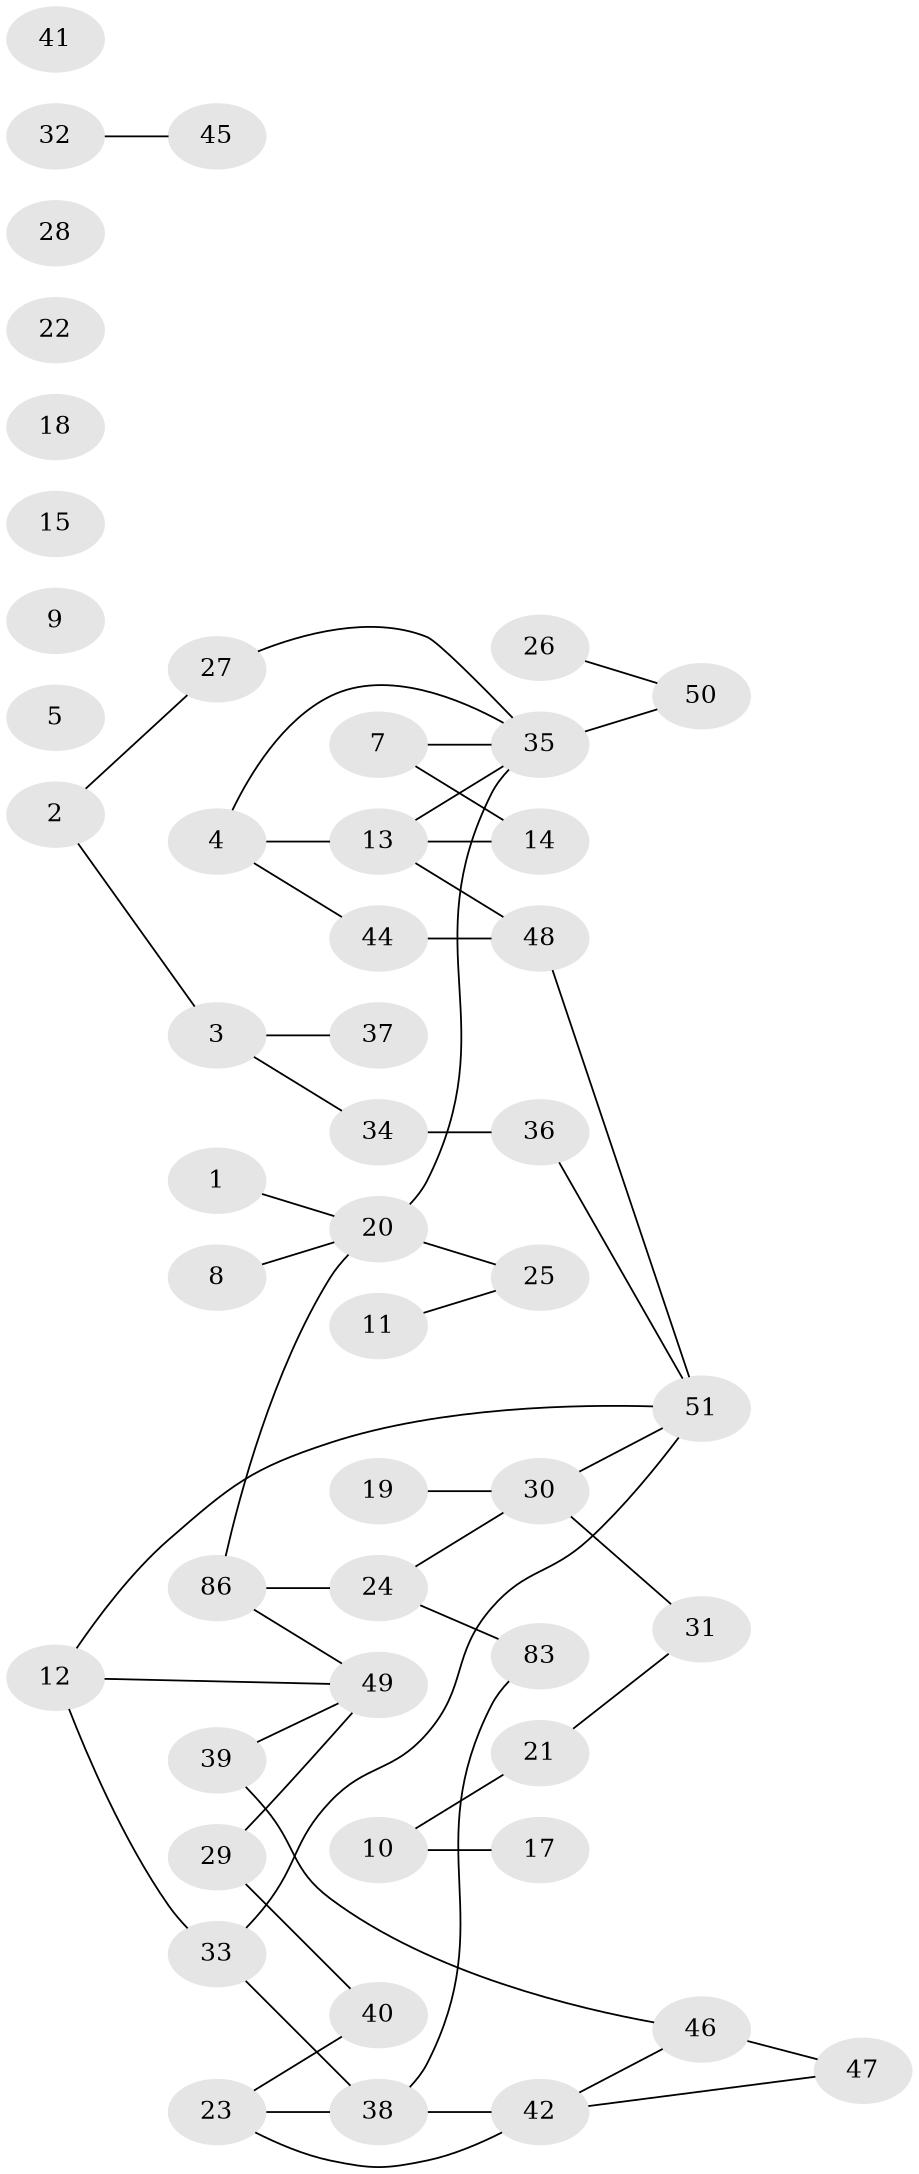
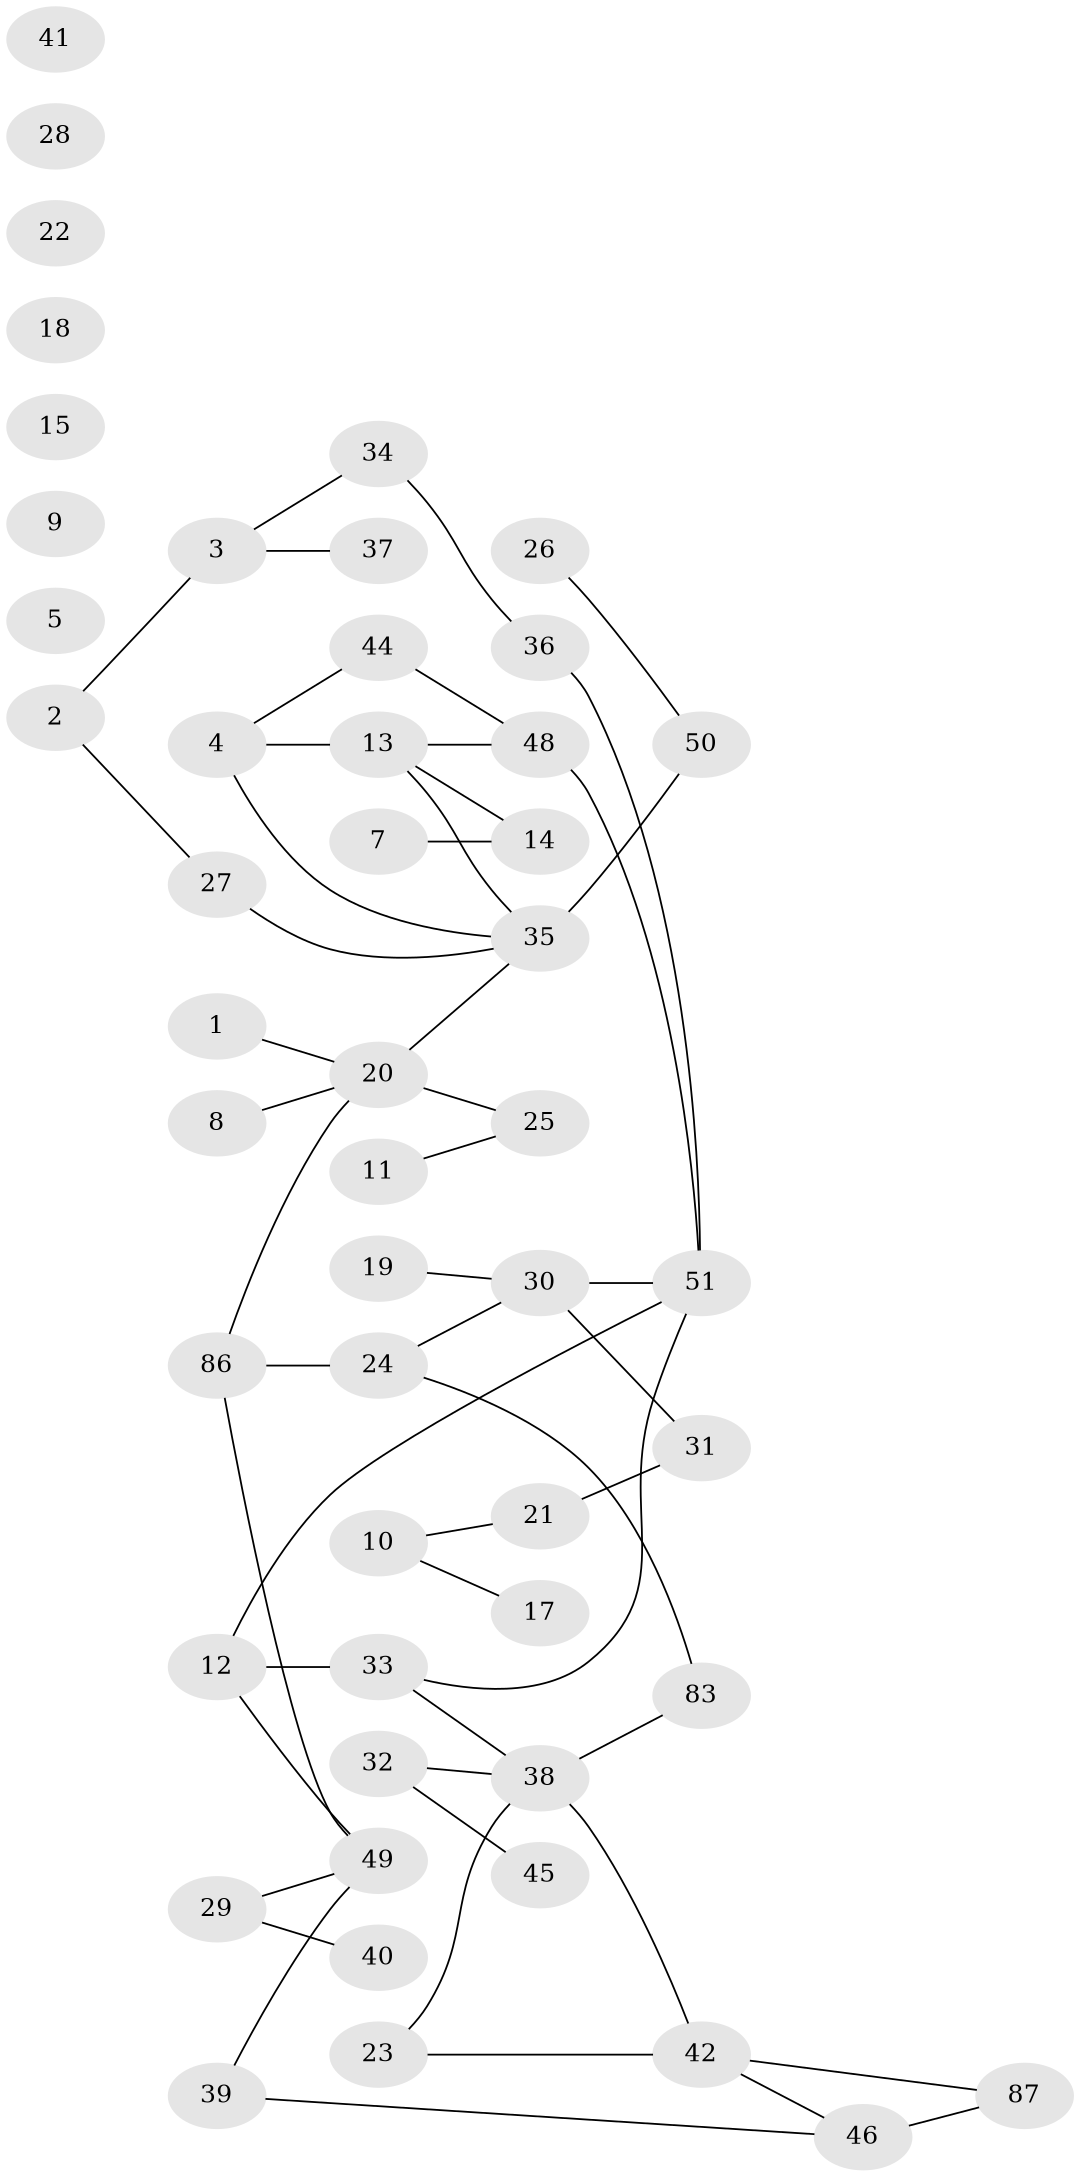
(460, 745) -> none
none -> (459, 1771)
(298, 2064) -> none
(863, 2071) -> (1025, 2096)
